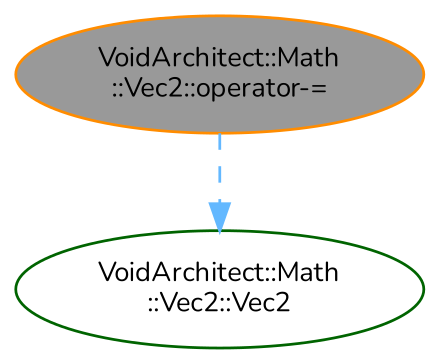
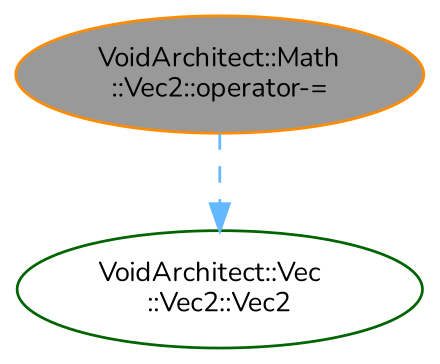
(220, 289) -> (220, 289)
